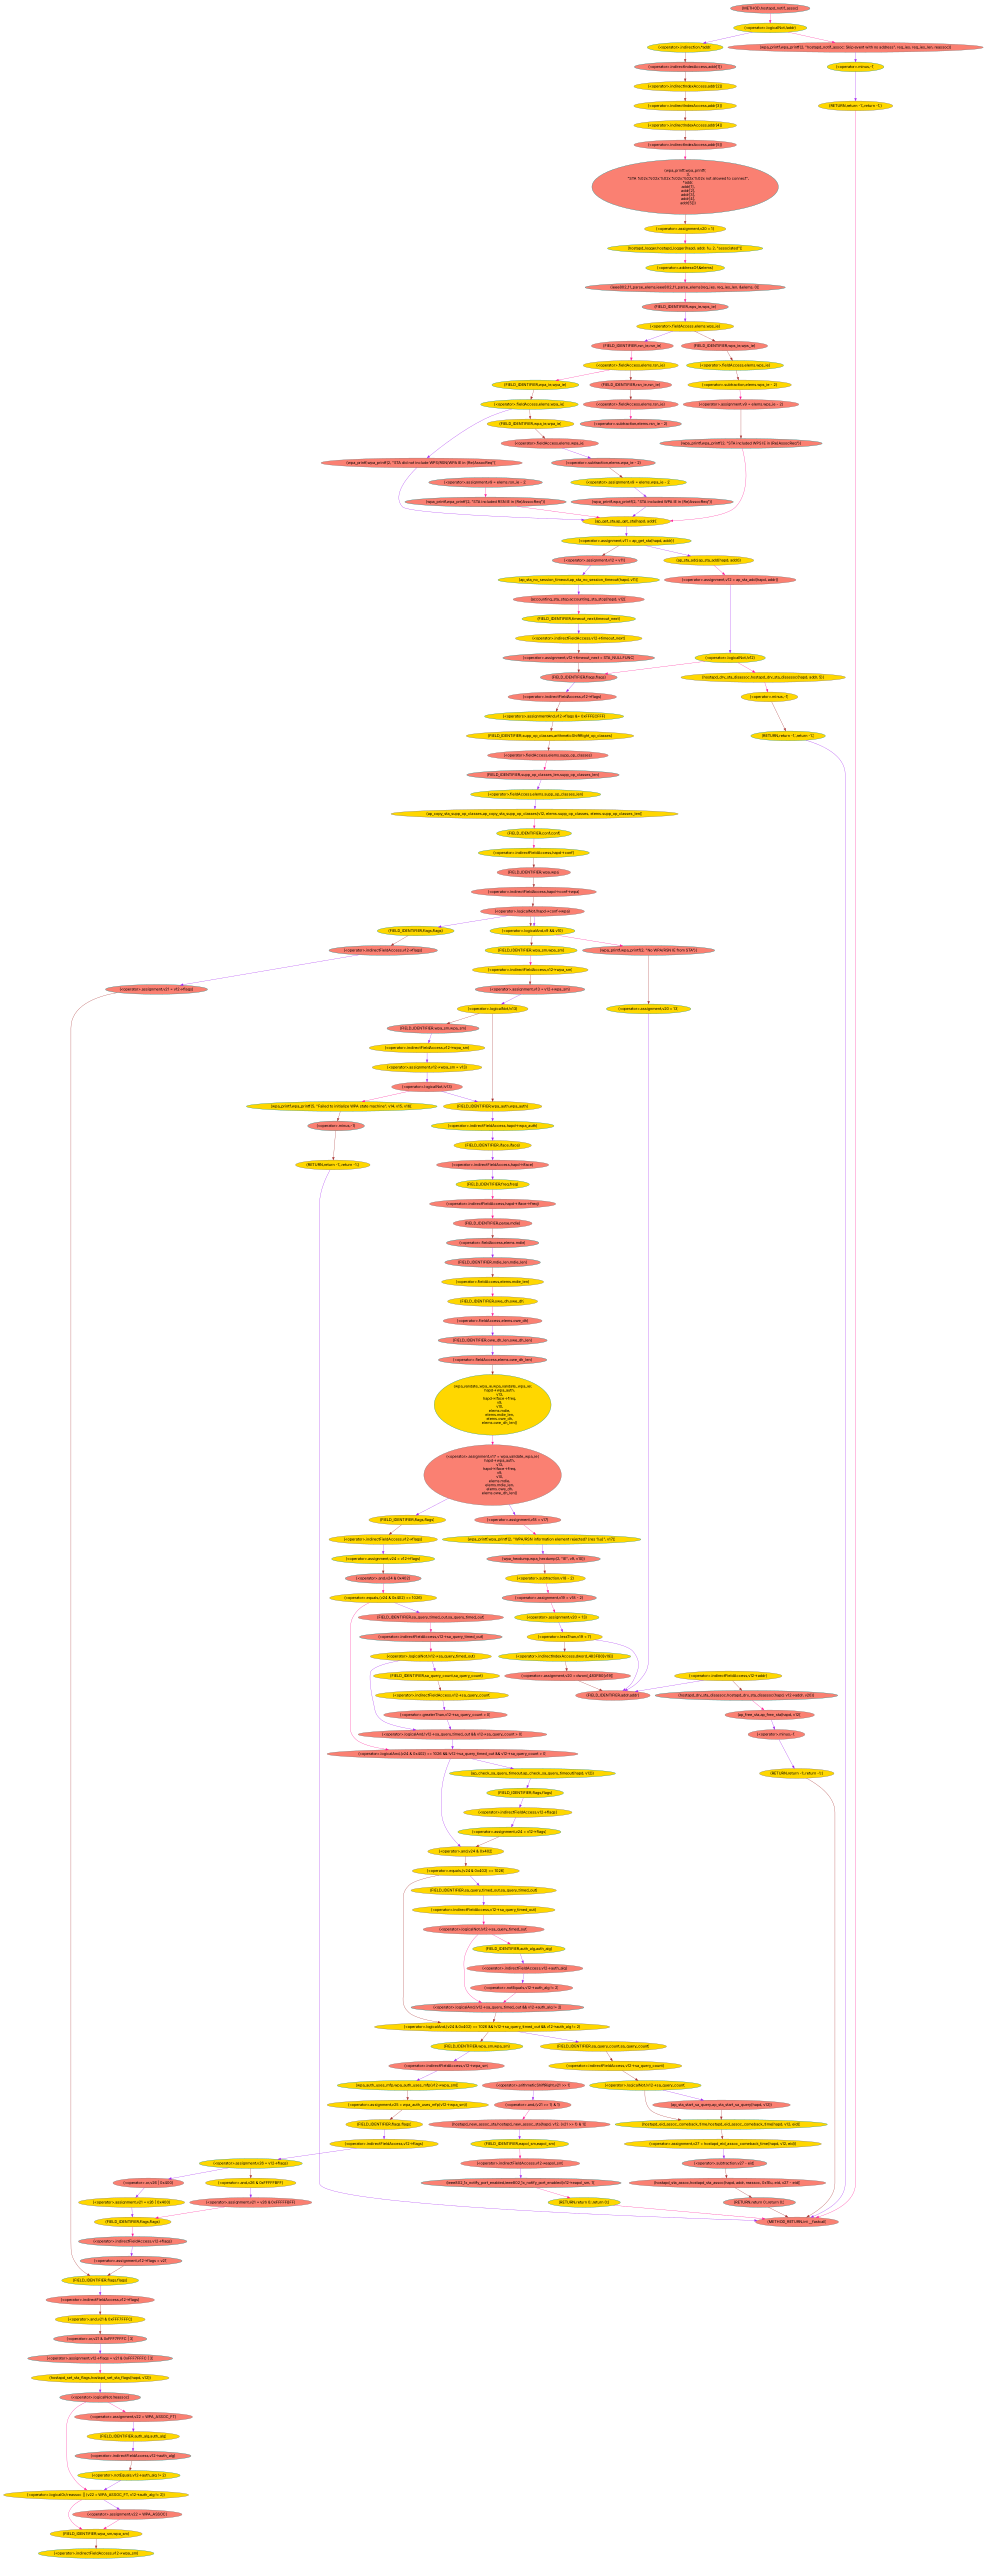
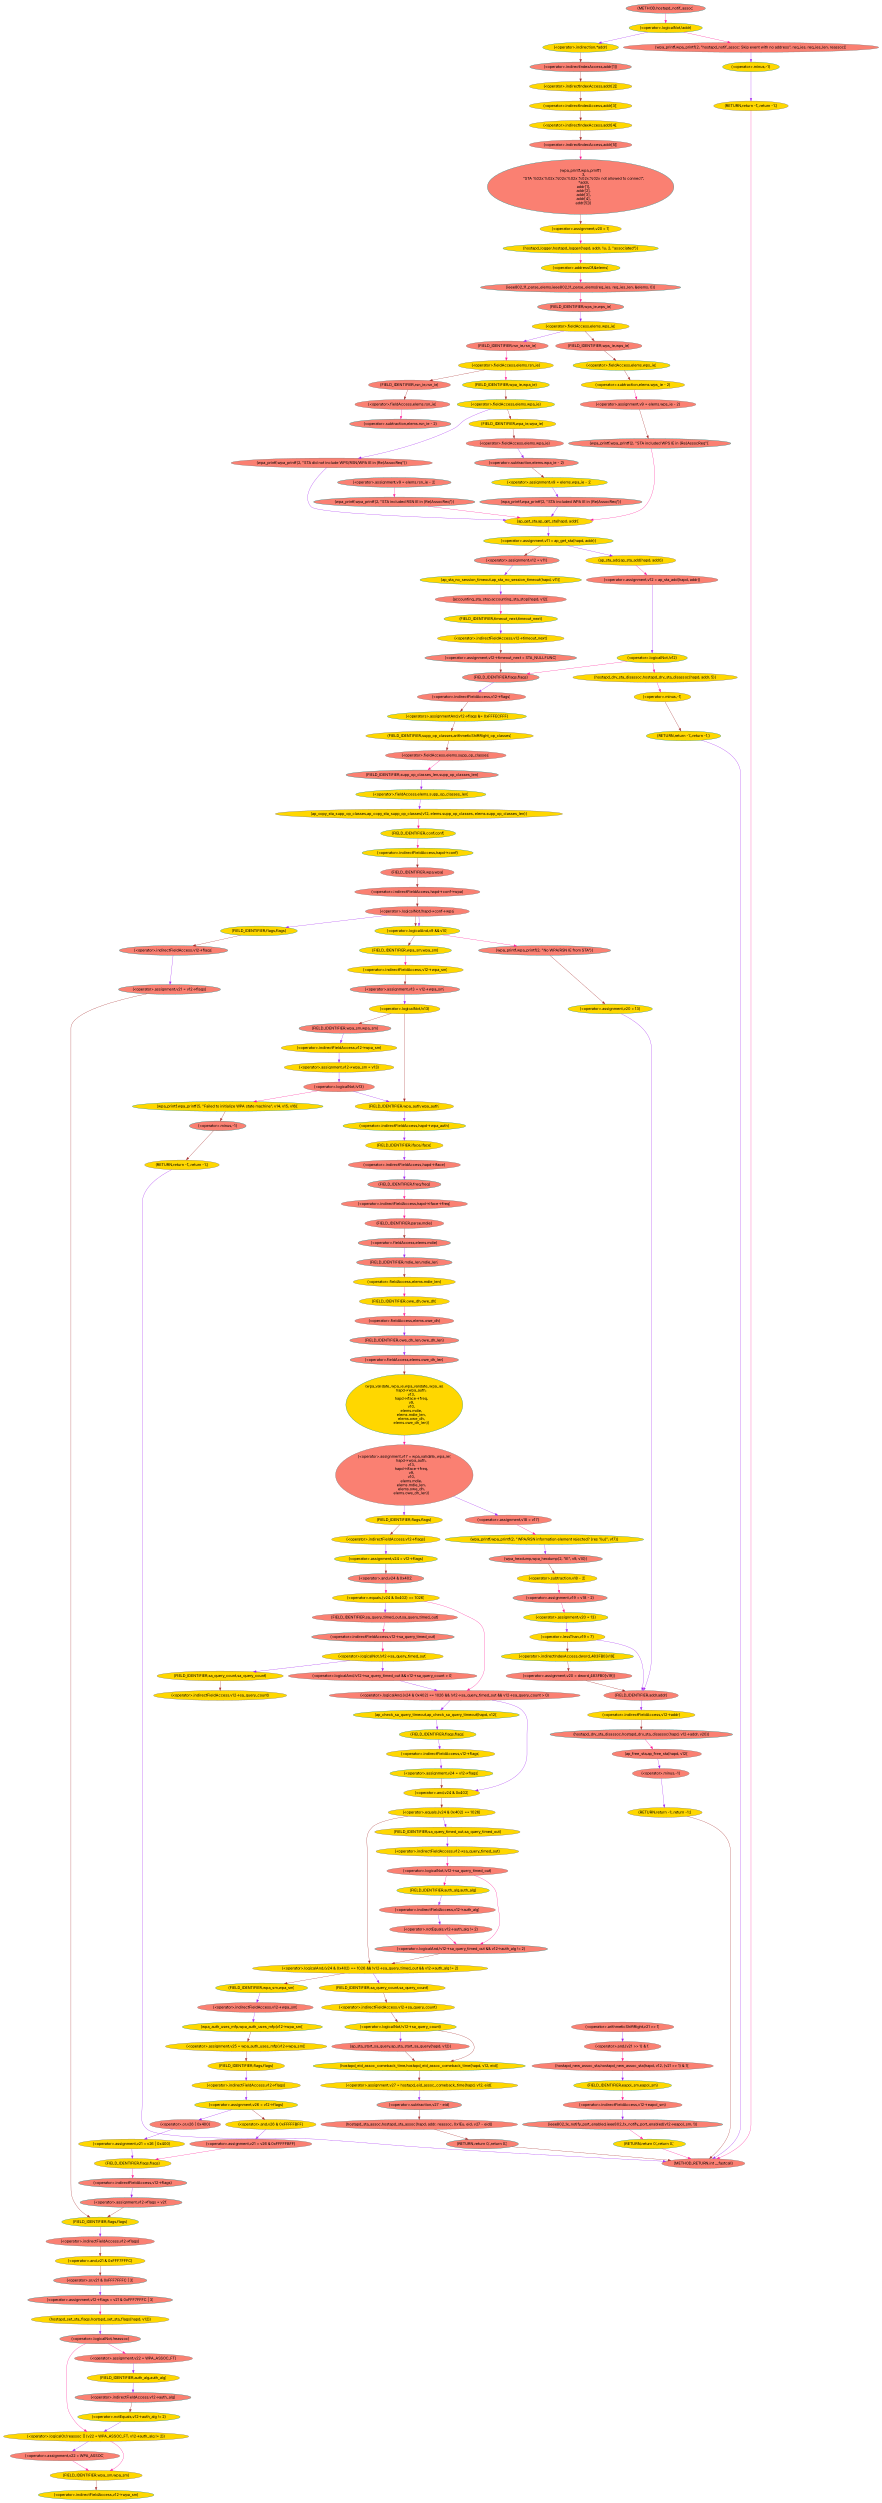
(493, 1184) -> (404, 1184)
(671, 1686) -> (641, 1704)
(445, 1715) -> none
